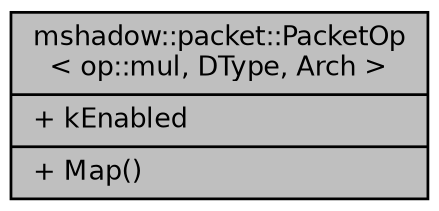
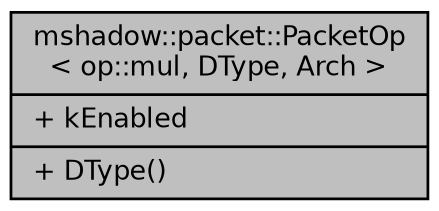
(88, 171) -> (100, 171)
